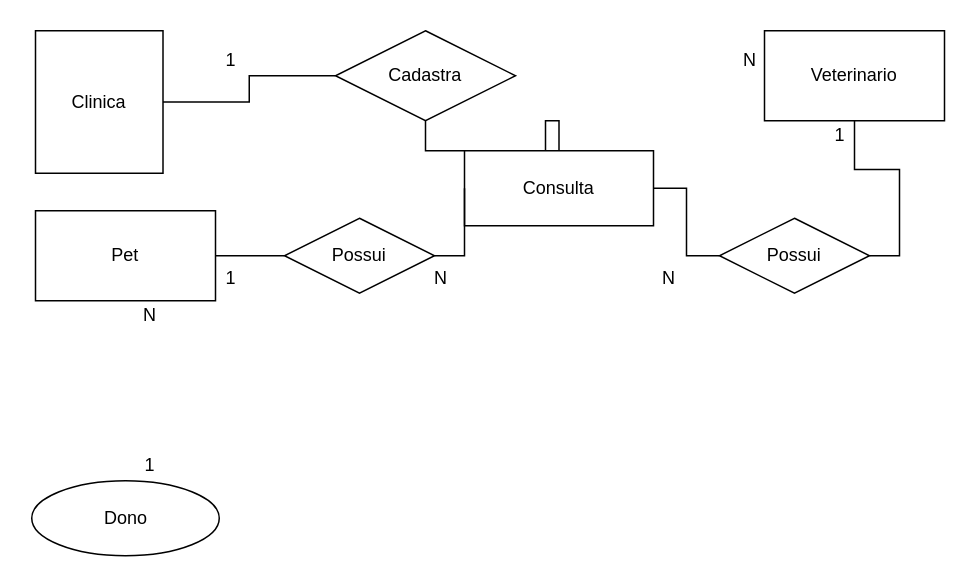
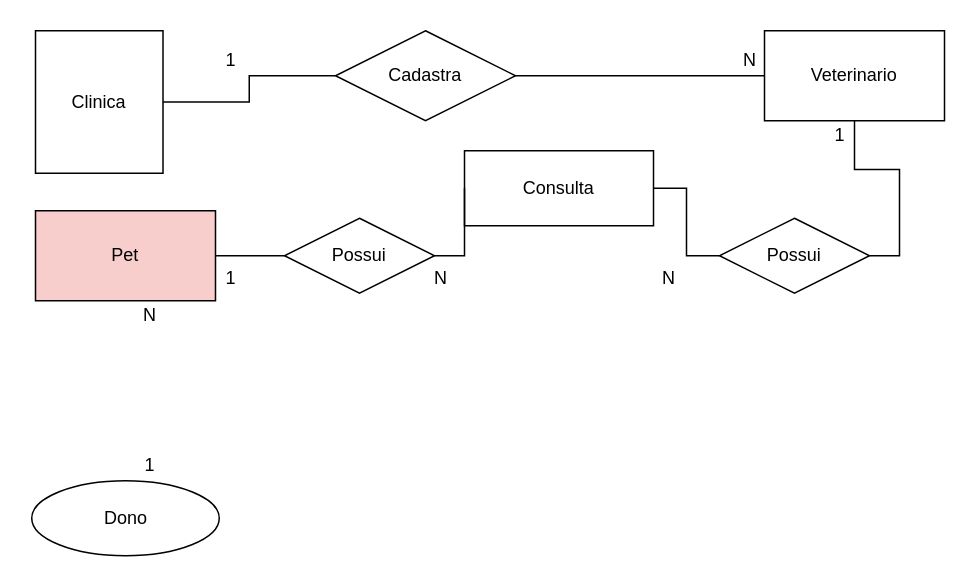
(550, 121) -> (639, 76)
(125, 256) -> (125, 256)
